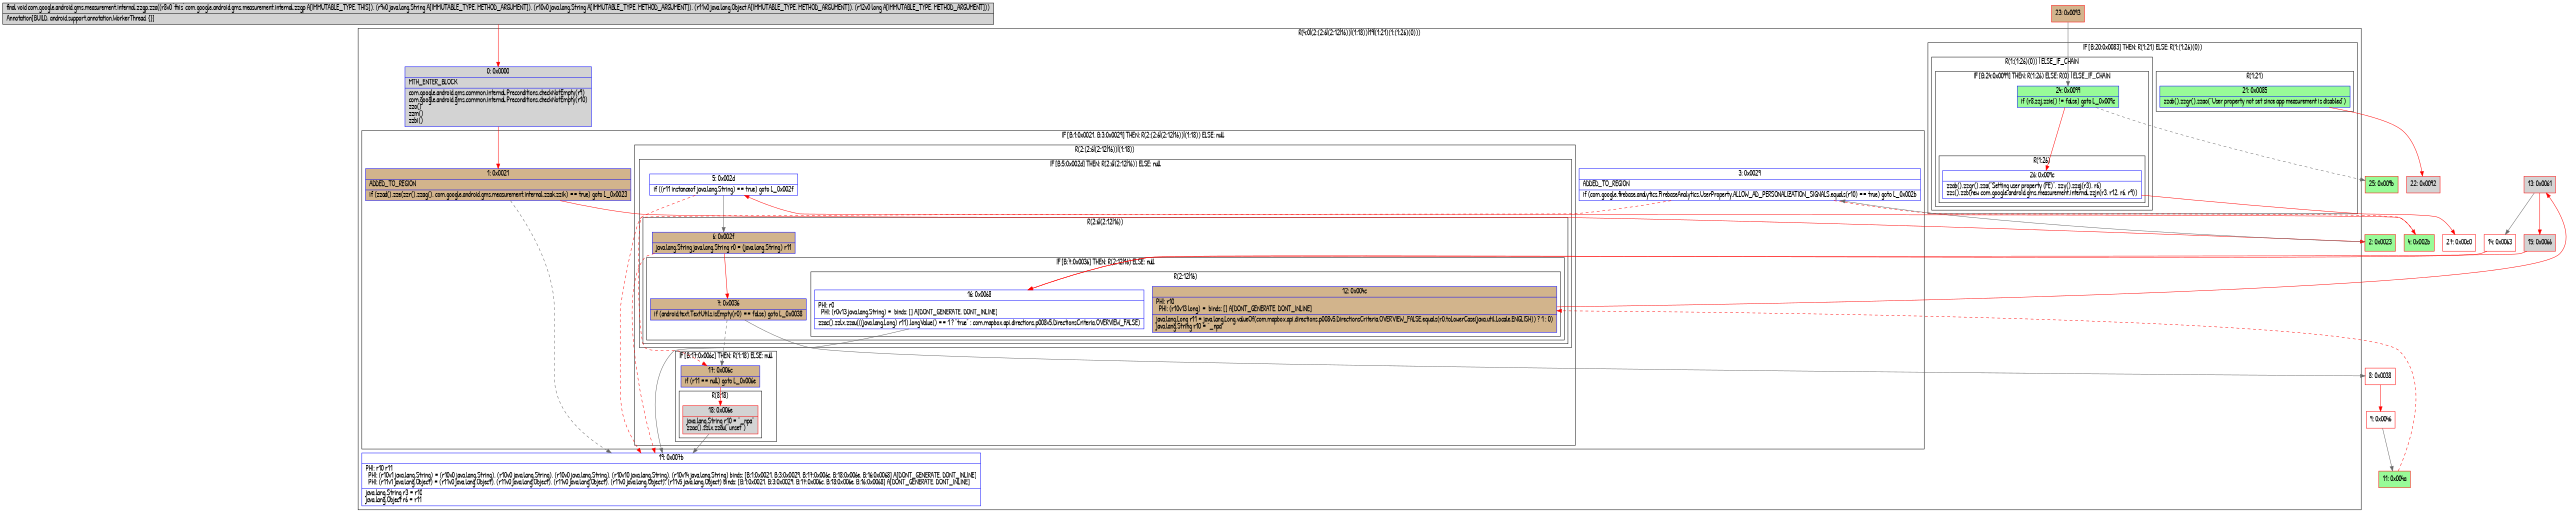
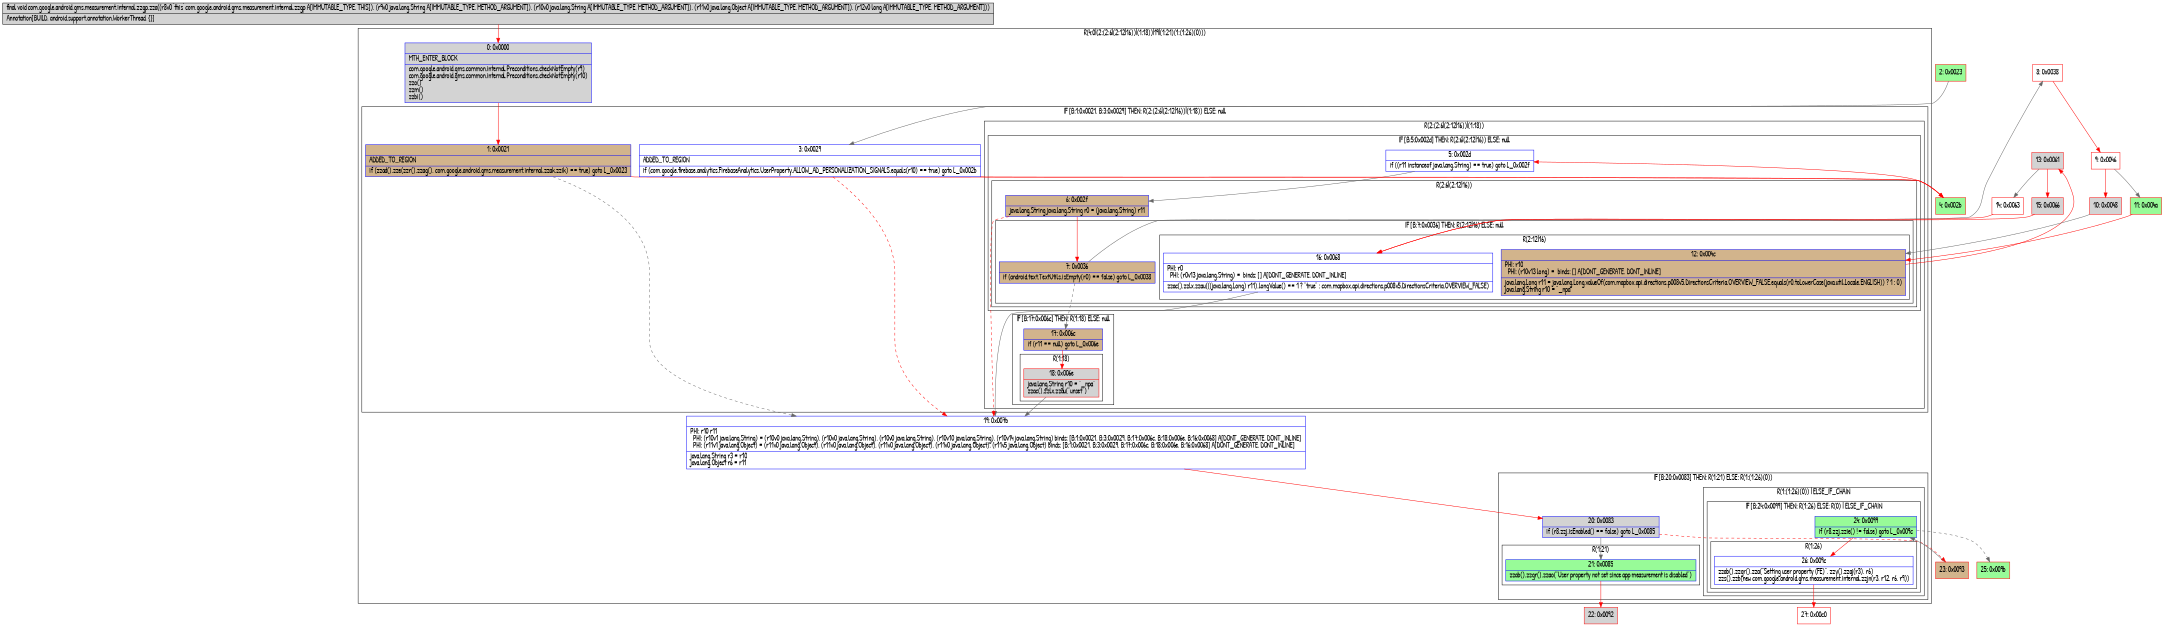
none -> (2106, 206)
(2126, 214) -> (1462, 177)
(1595, 218) -> (959, 177)
(639, 284) -> none
(2045, 320) -> (2039, 239)
(720, 396) -> (1061, 360)
none -> (1601, 527)
